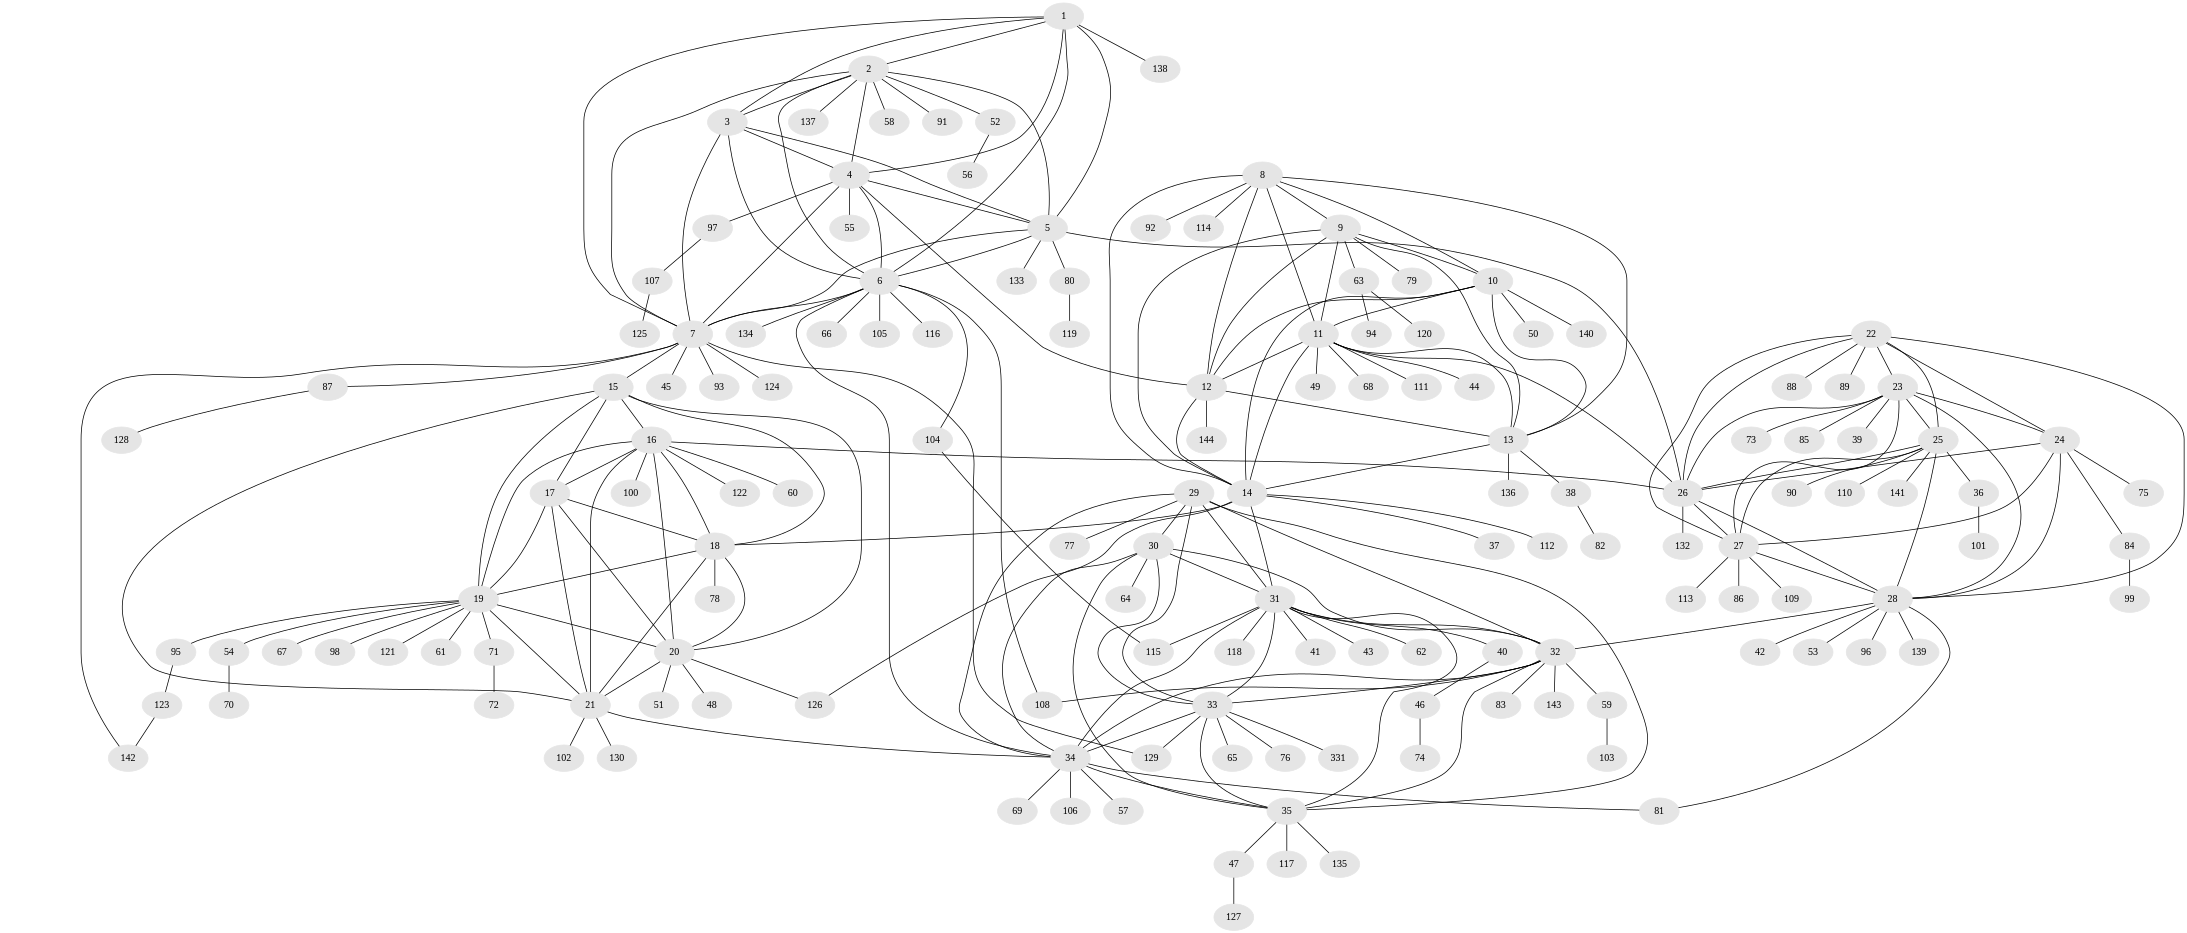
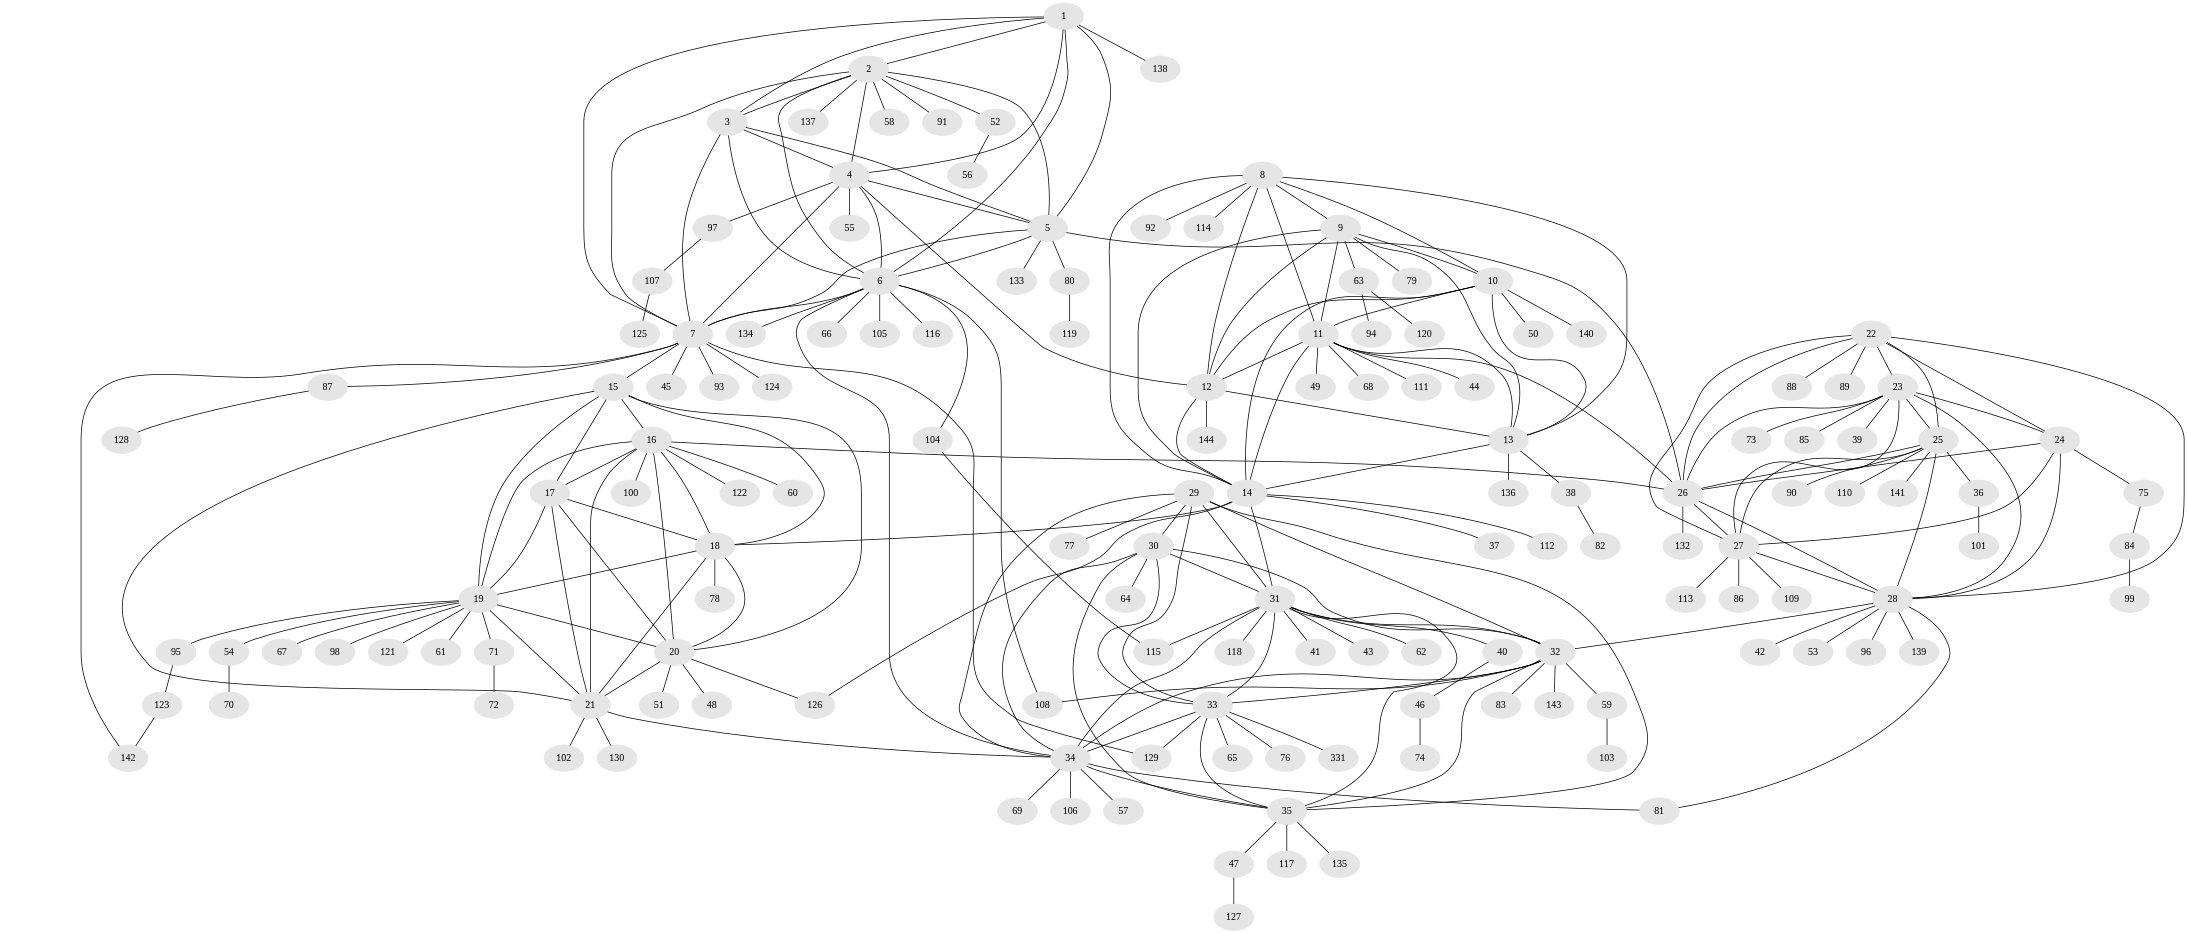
(2095, 493) -> (2137, 520)
